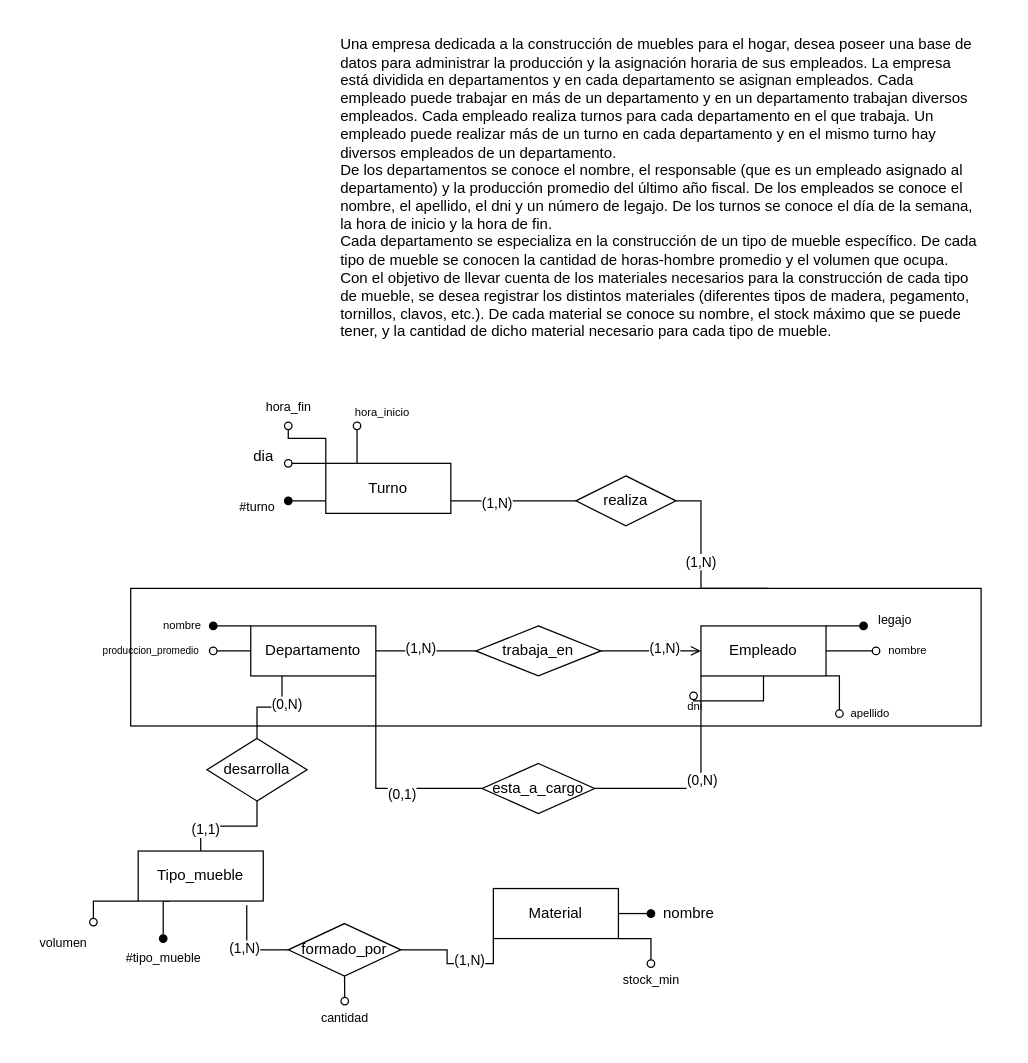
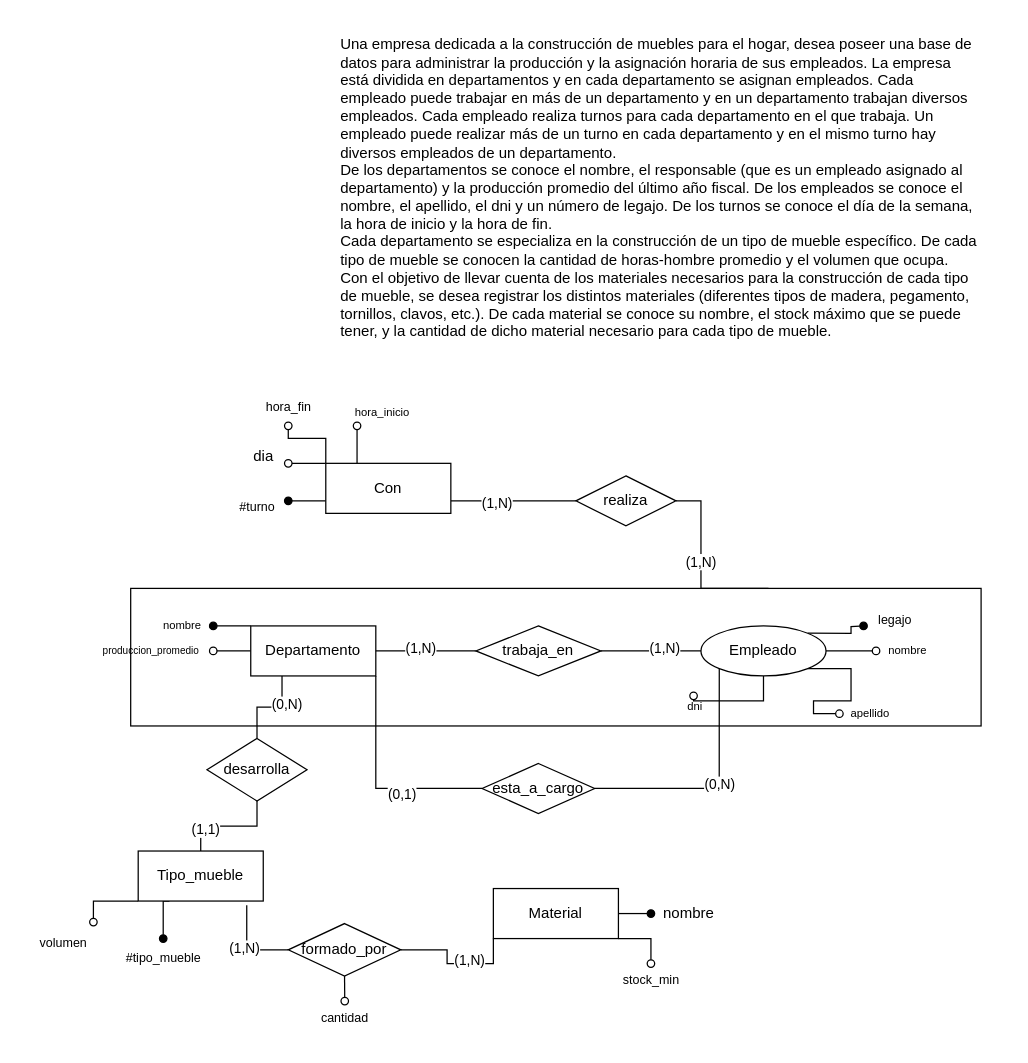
(388, 488) -> (388, 488)
(694, 651) -> (695, 651)
(763, 651) -> (763, 651)
